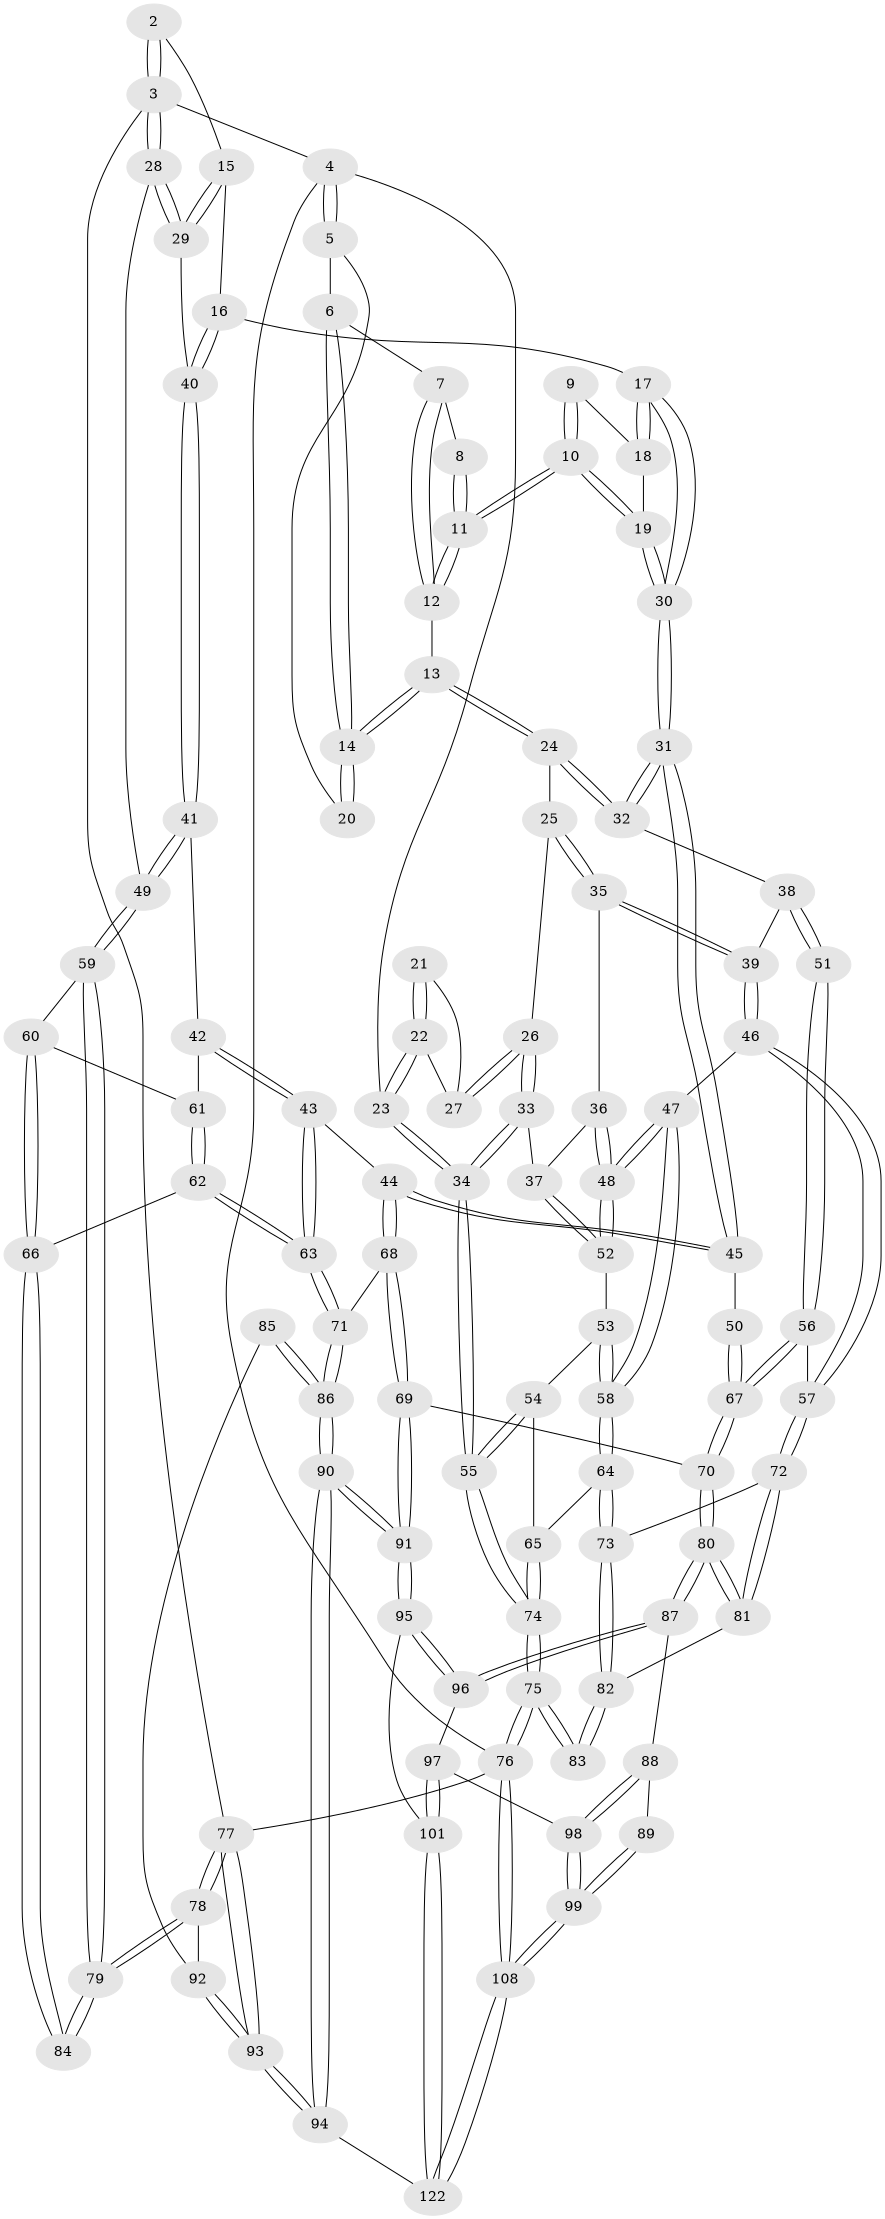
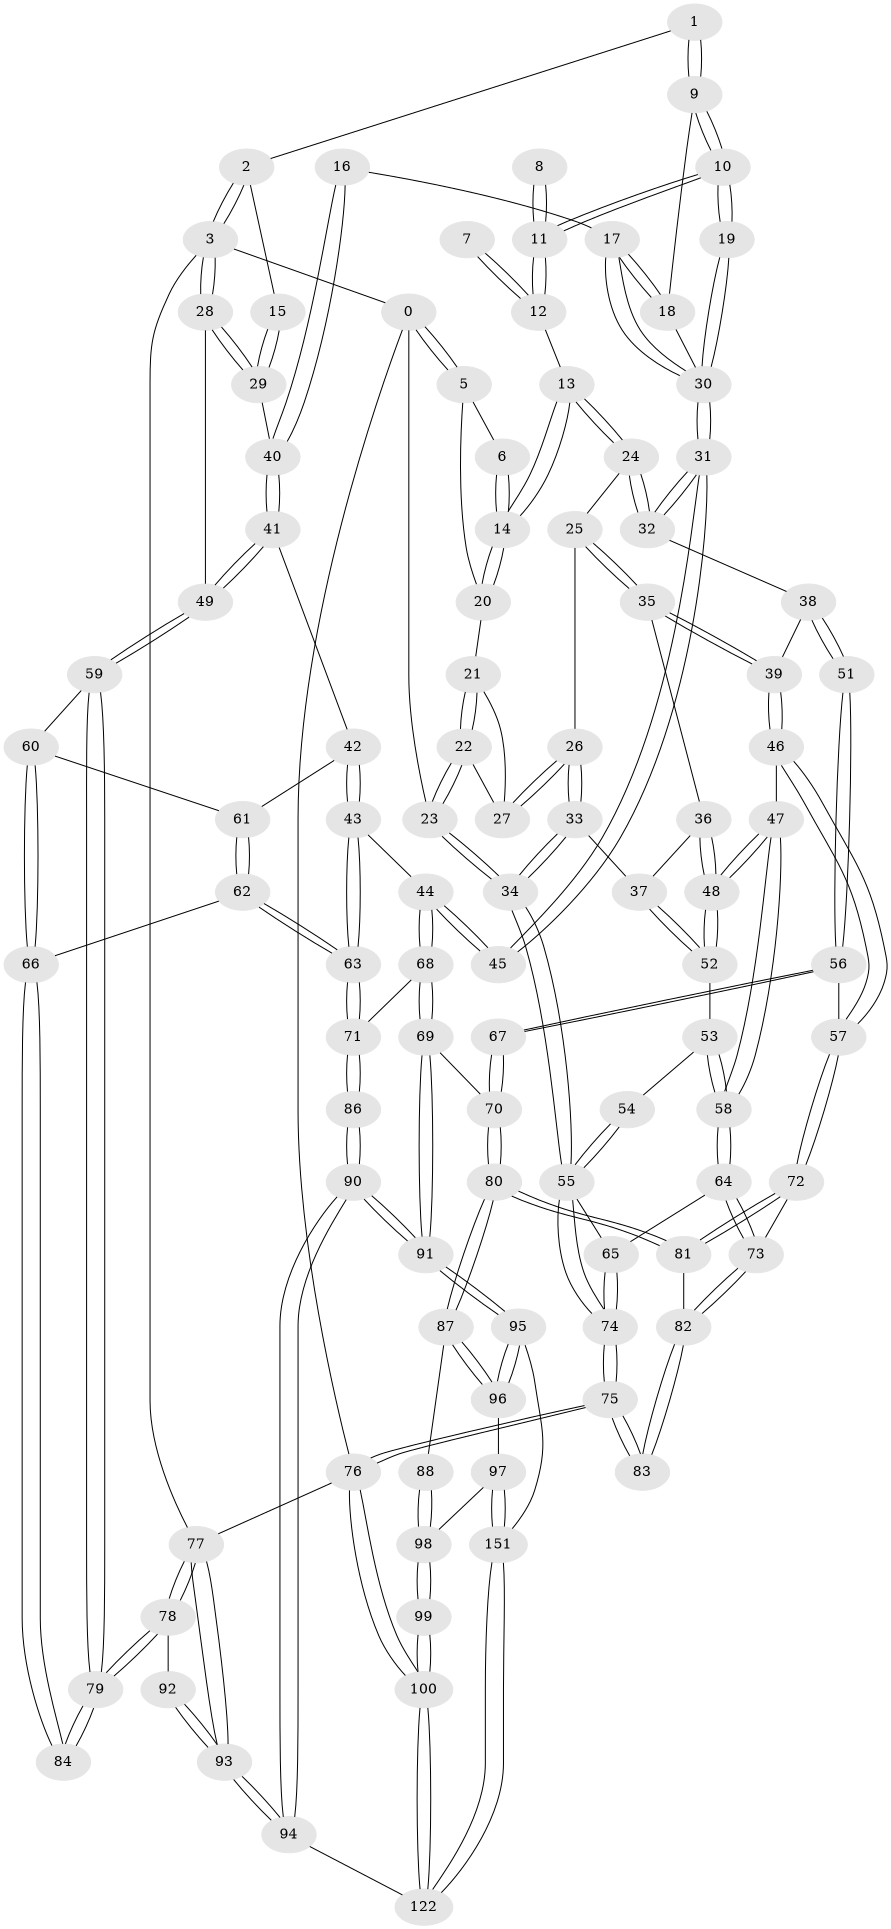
none -> (695, 22)
(330, 167) -> (409, 312)
(223, 240) -> none
(386, 348) -> none
(451, 421) -> none
(643, 494) -> (686, 348)
none -> (478, 638)
(268, 1327) -> none
(735, 1327) -> none
(534, 1472) -> (589, 1218)
(433, 1835) -> (498, 1545)
(646, 1835) -> none
(505, 1980) -> (424, 1690)
